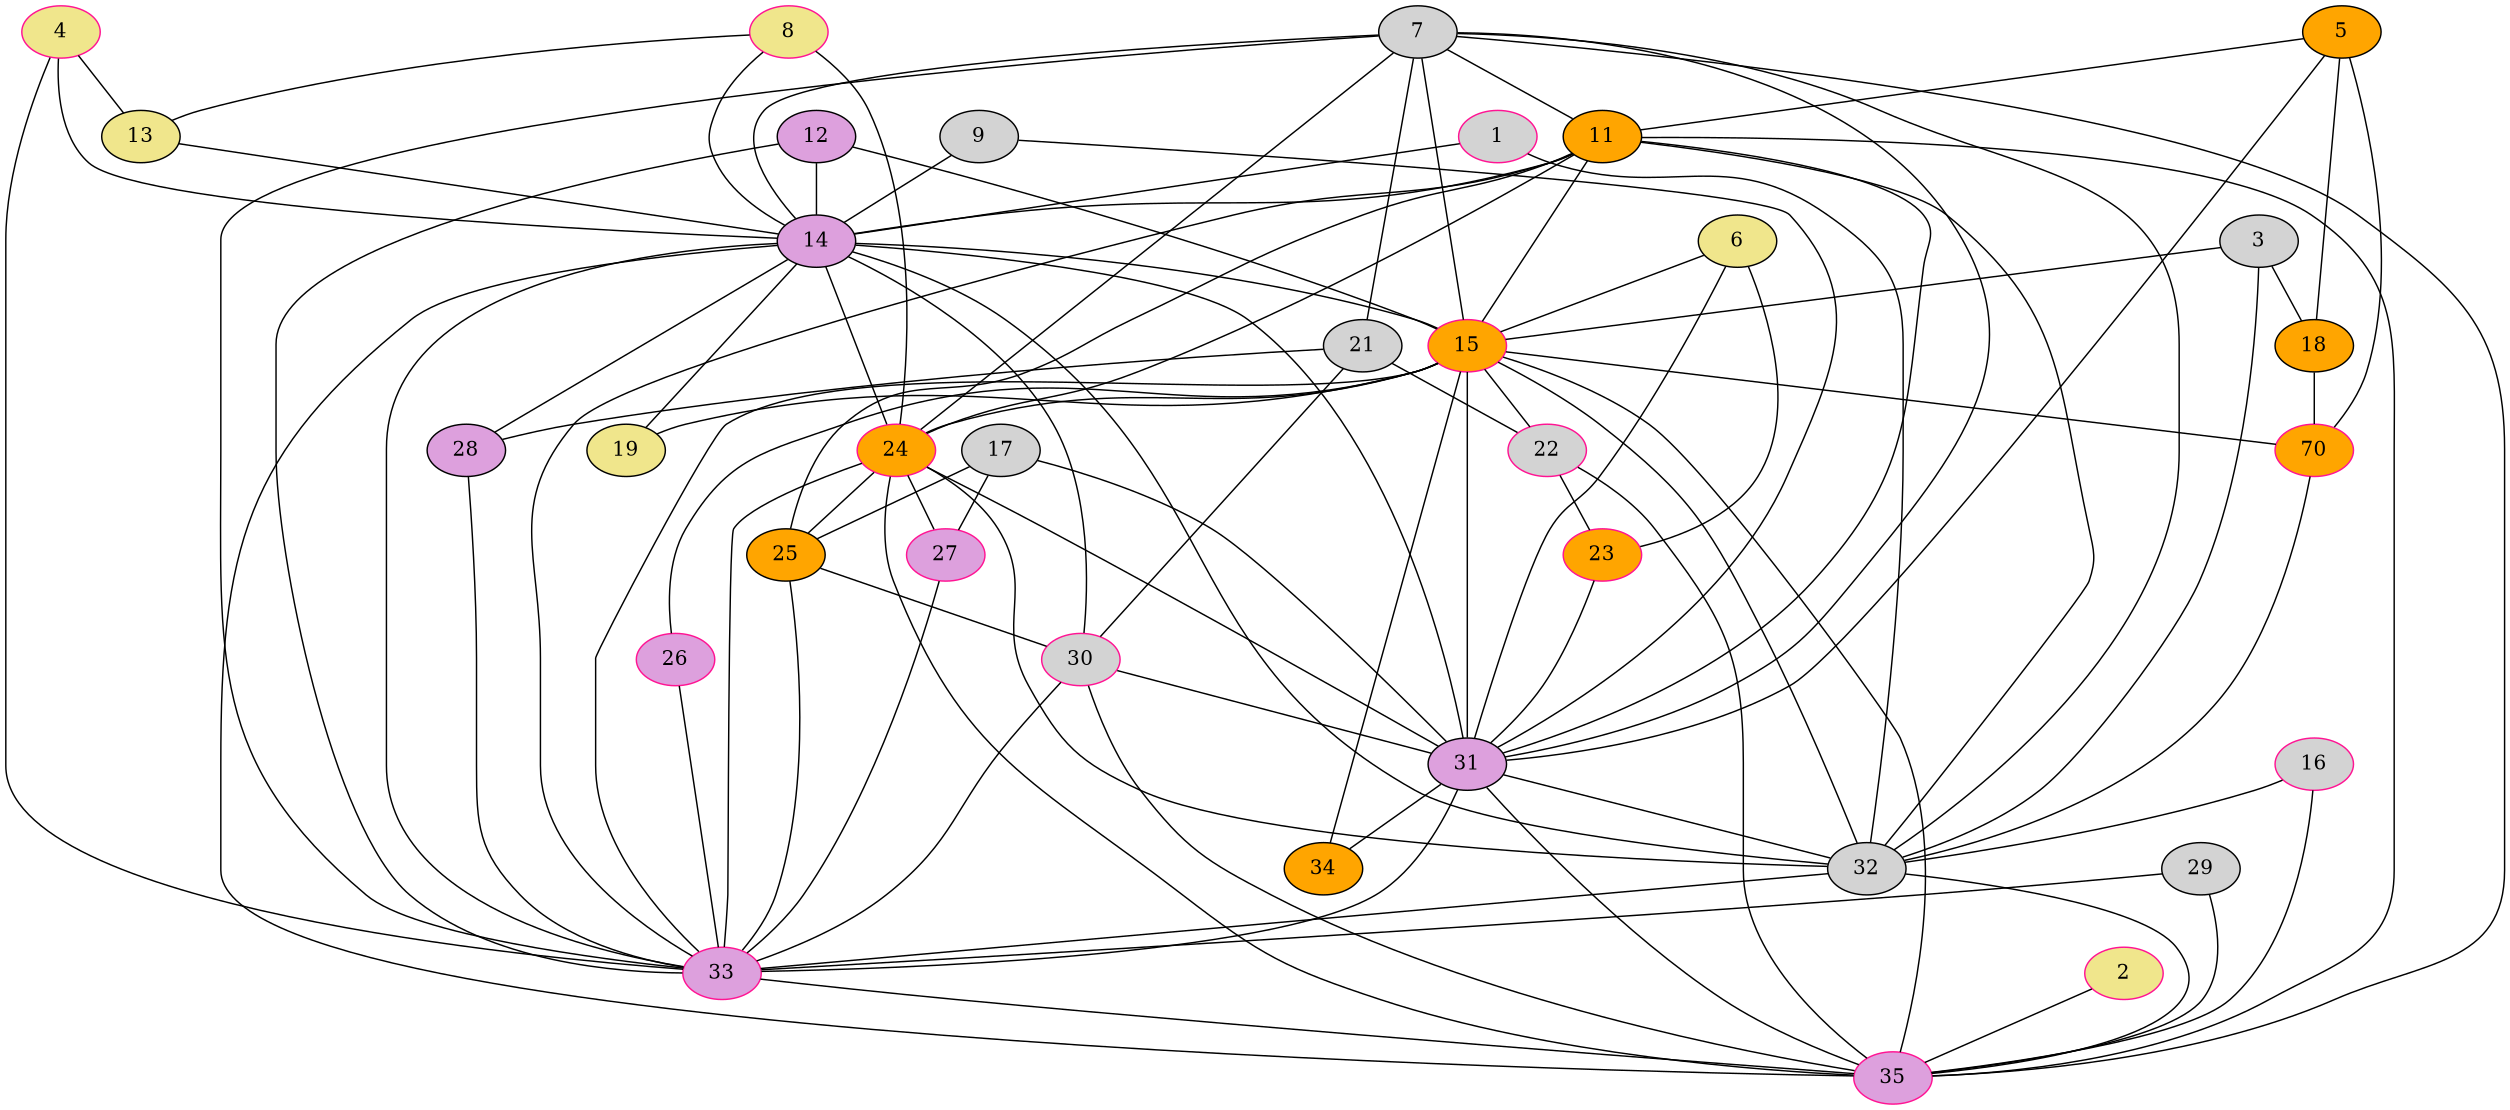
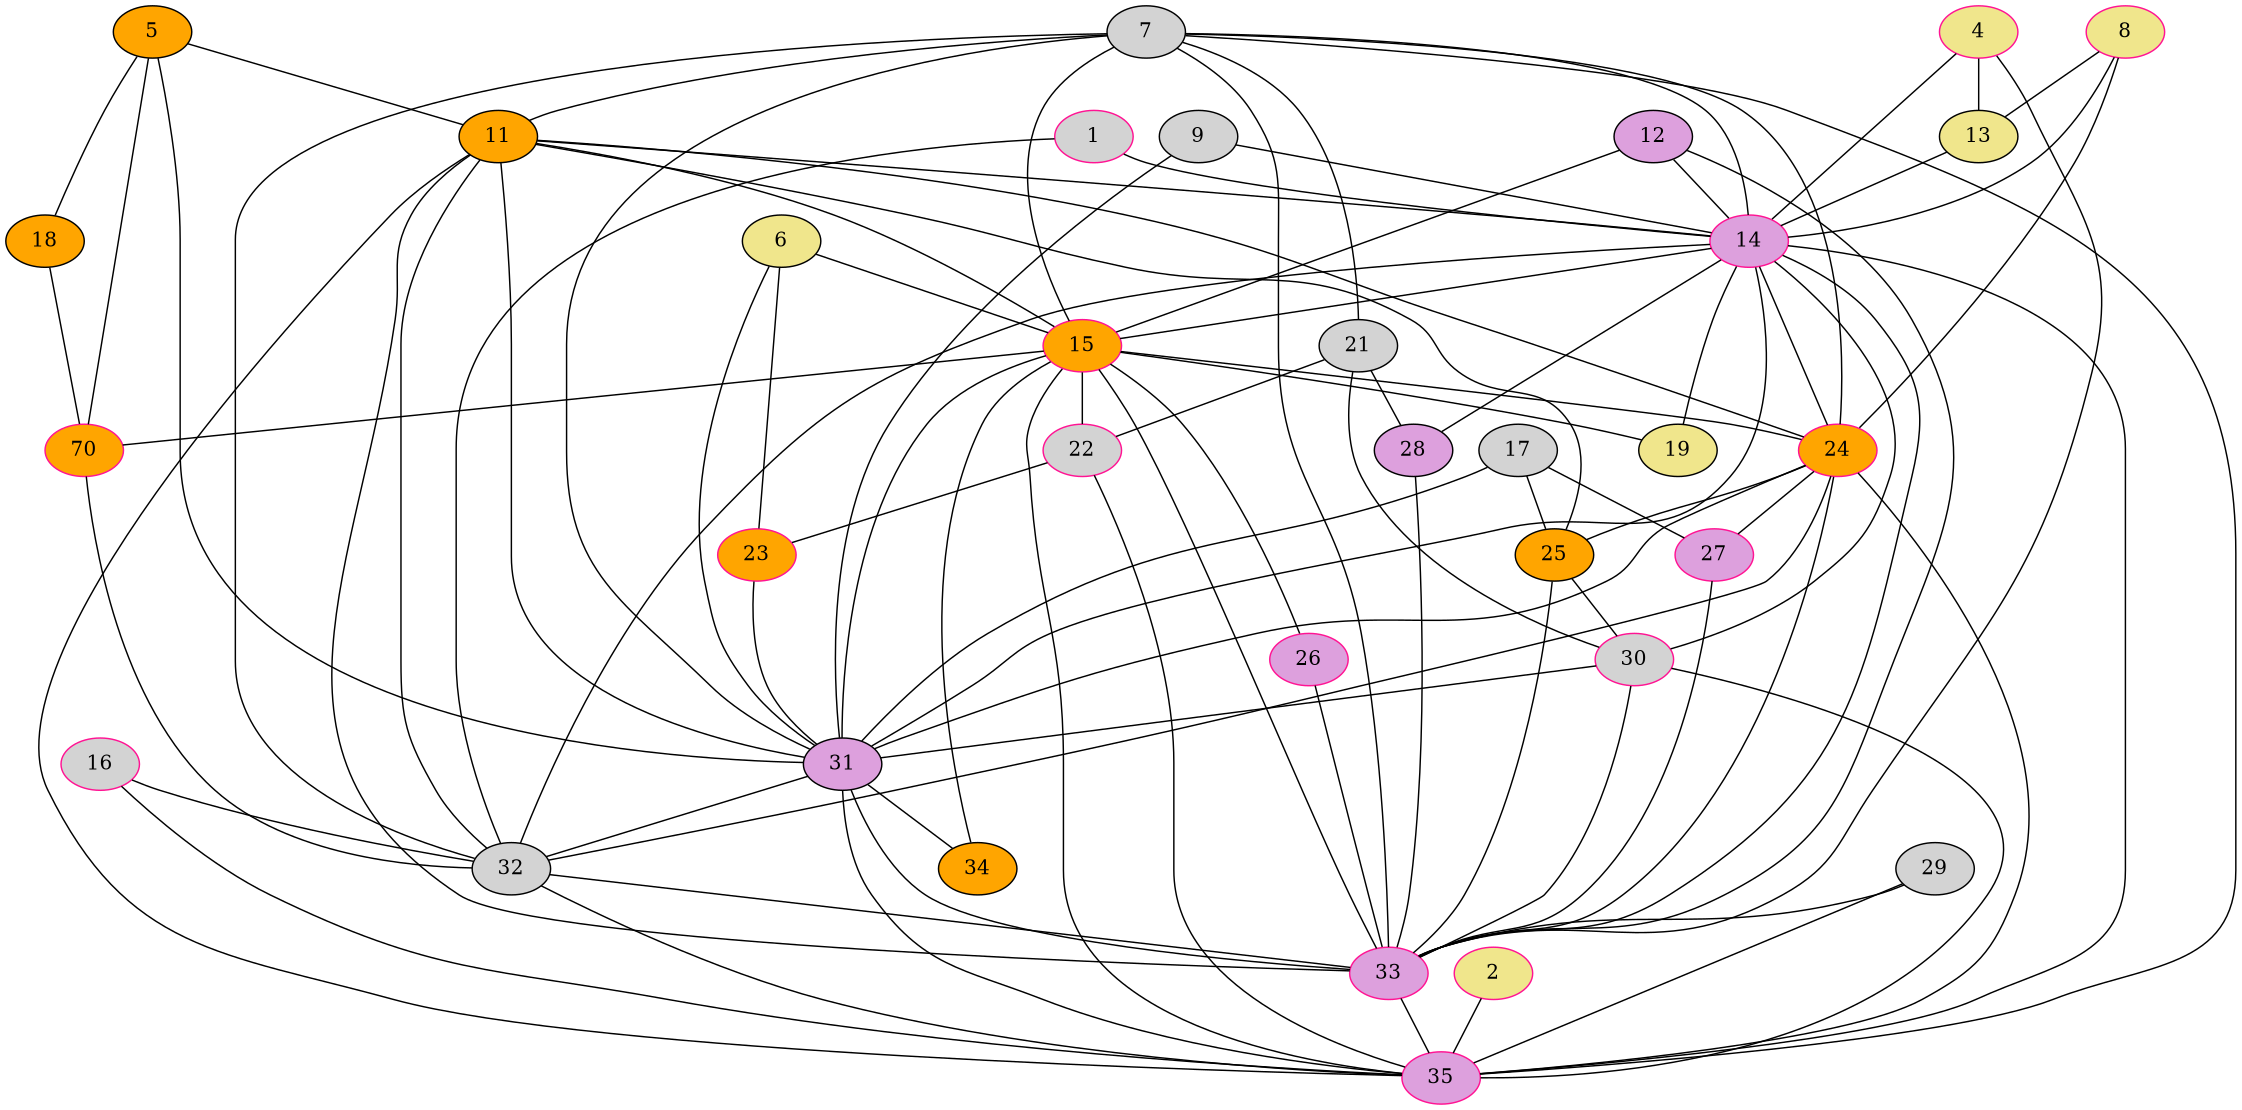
(816, 241) -> (1749, 241)
(2259, 241) -> none
(1719, 550) -> none
